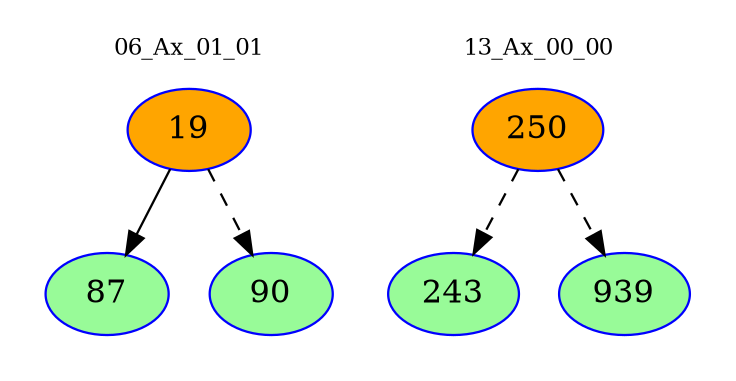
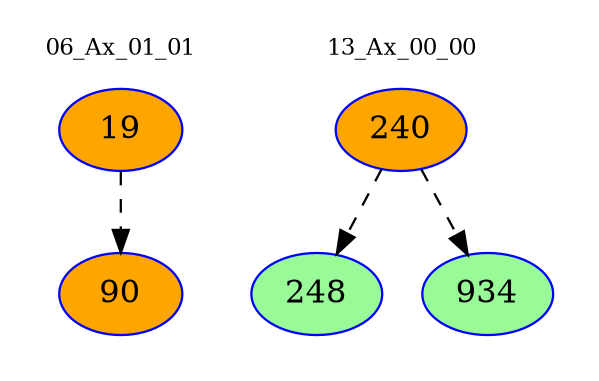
(538, 130) -> (401, 130)
(107, 294) -> none
(271, 294) -> (121, 294)
(454, 294) -> (317, 294)
(624, 294) -> (488, 294)
